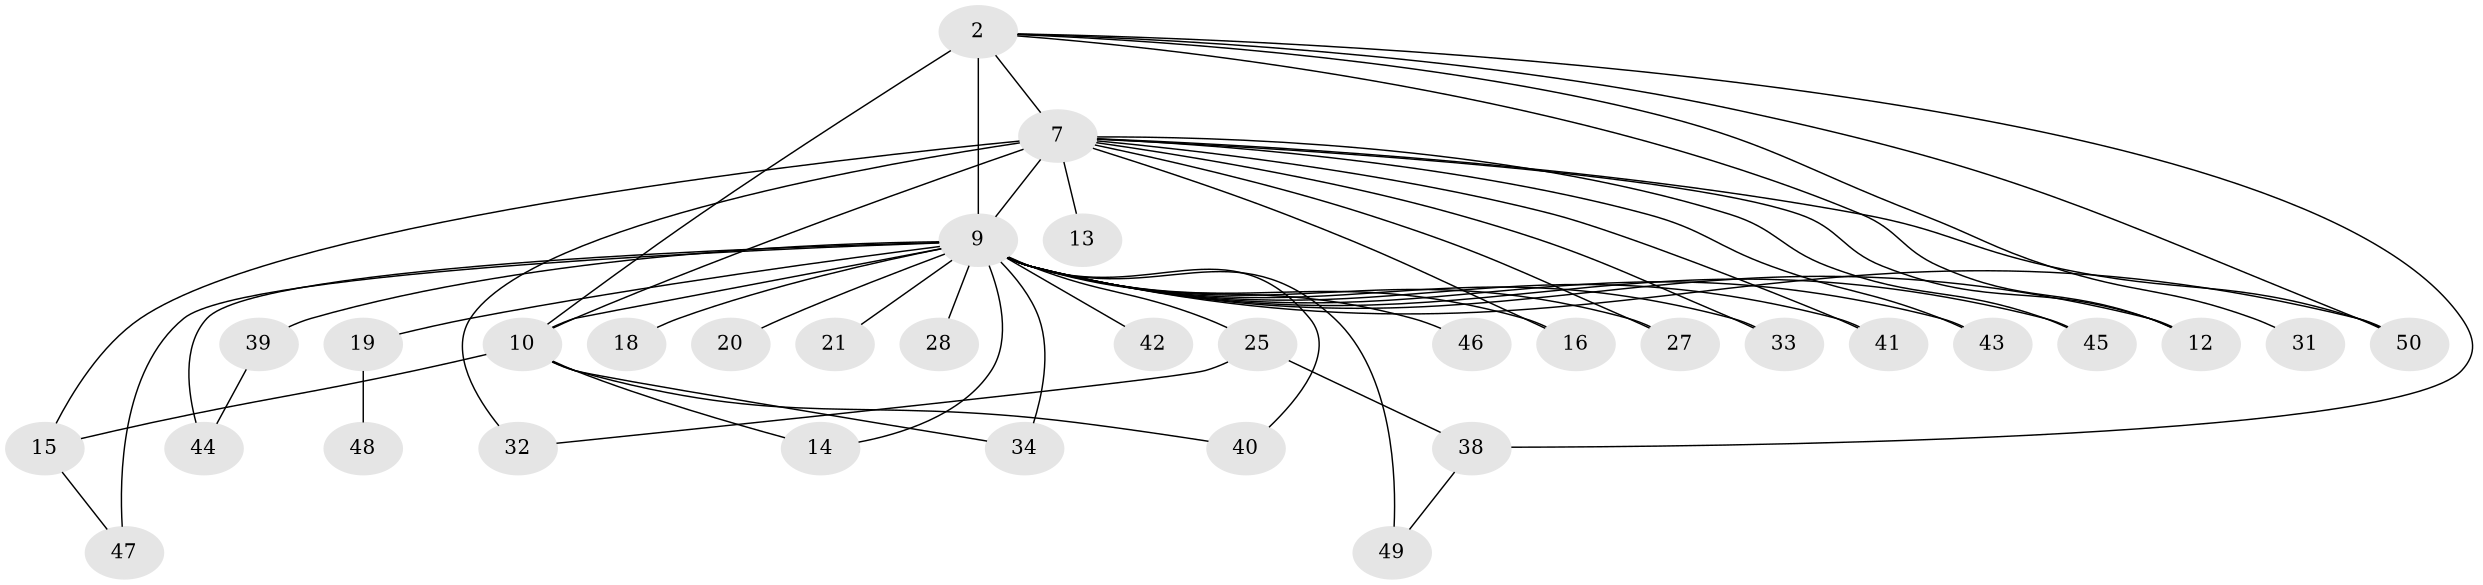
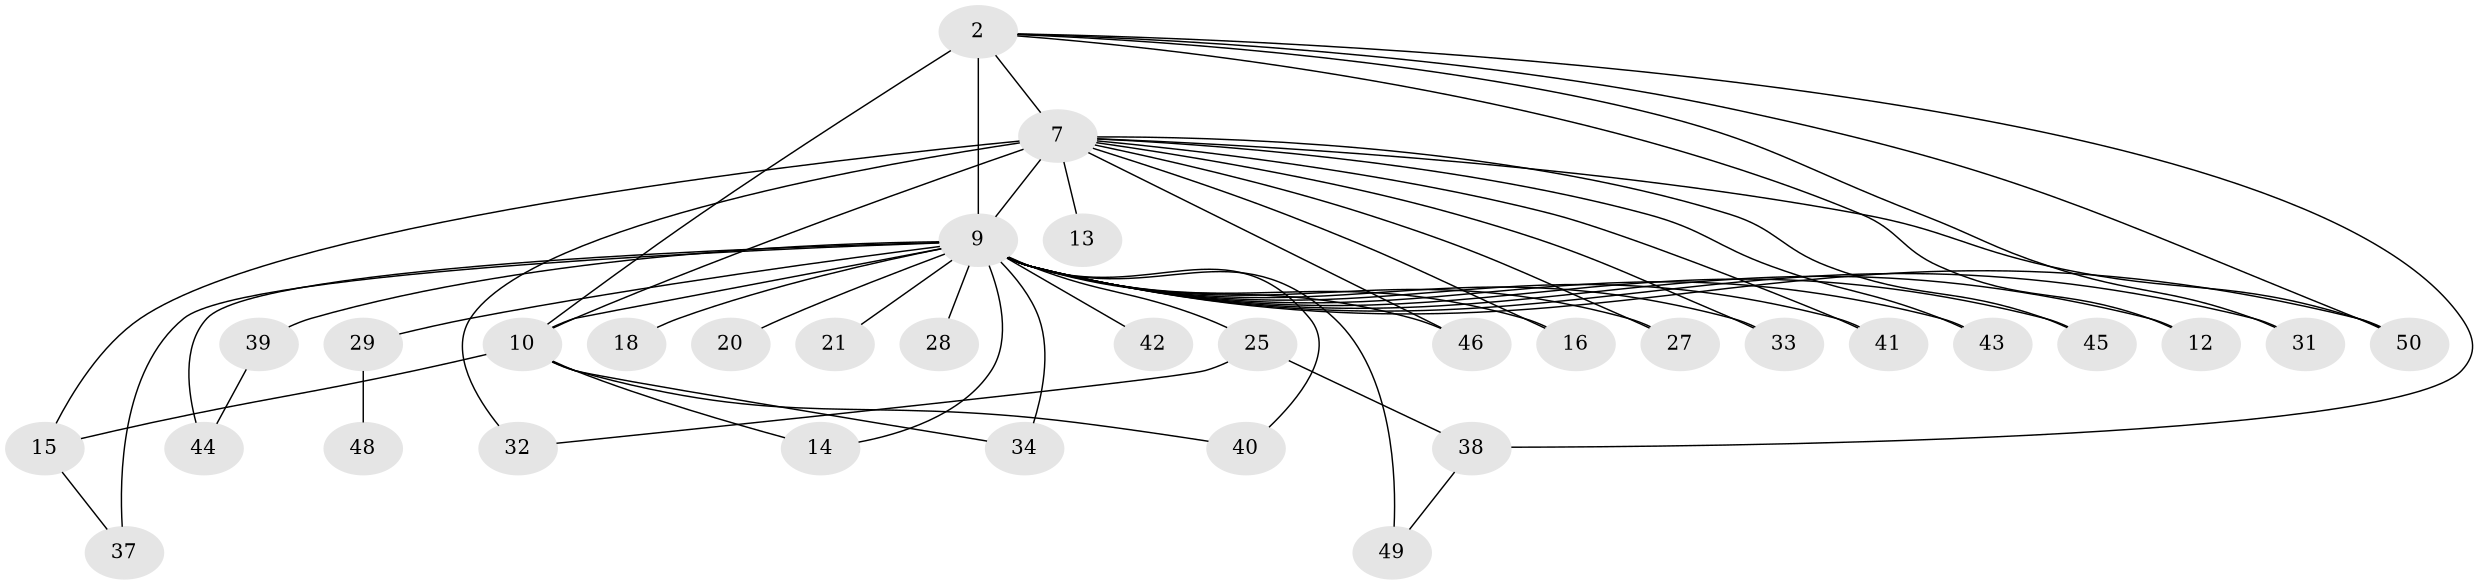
(1808, 218) -> (1265, 240)
none -> (1642, 292)
(363, 344) -> (363, 344)
(124, 553) -> (124, 553)
